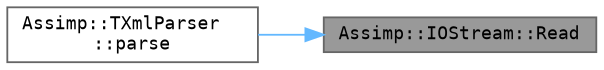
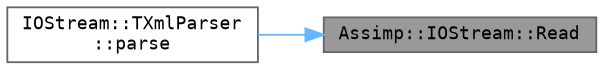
(133, 35) -> (133, 35)
